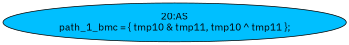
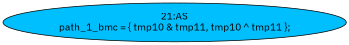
(175, 22) -> (175, 22)
